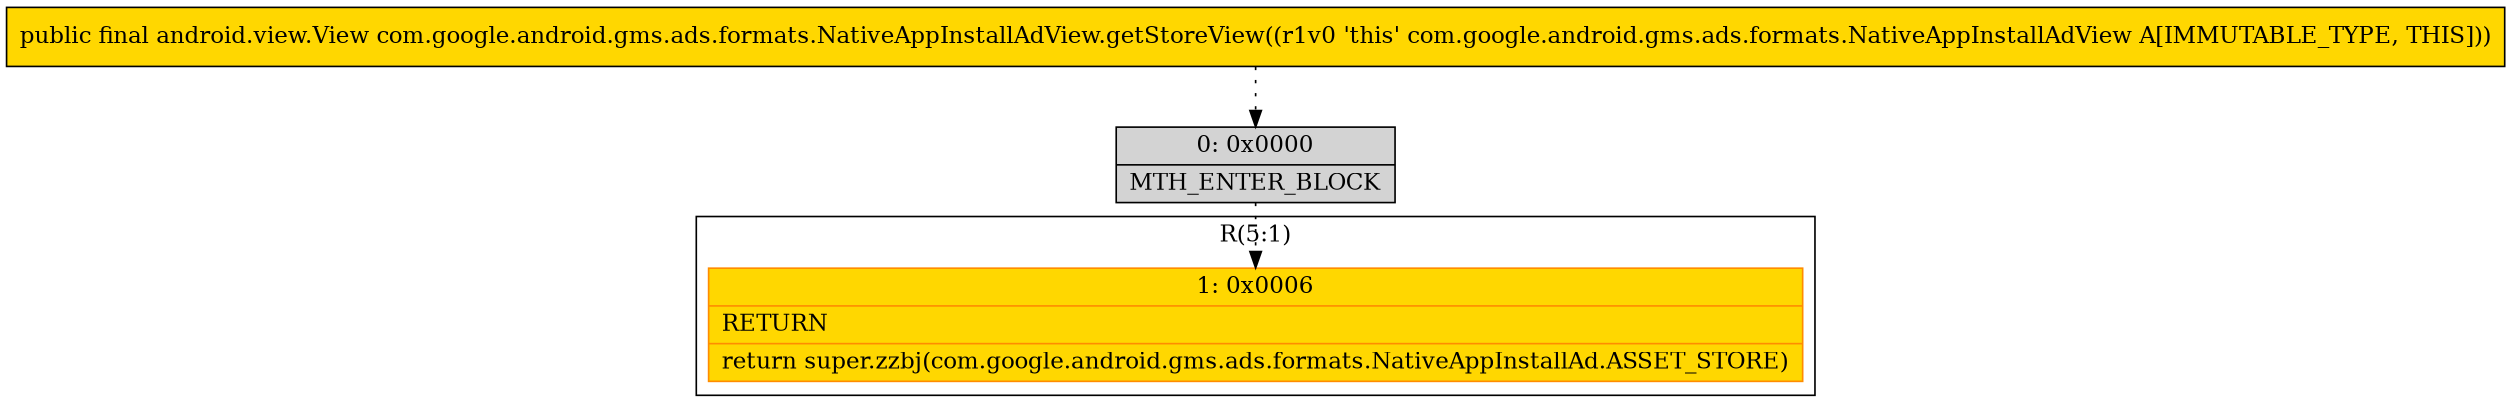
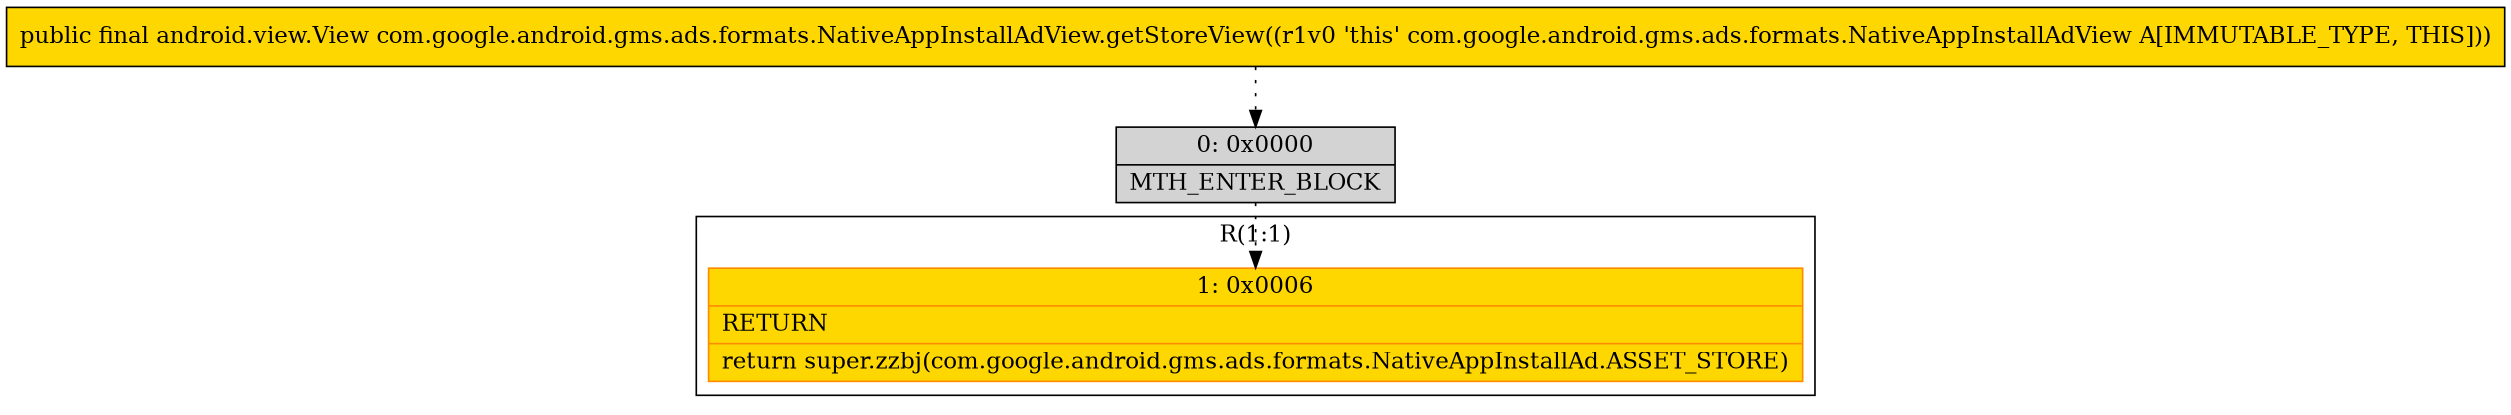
(1256, 235) -> (1256, 235)
